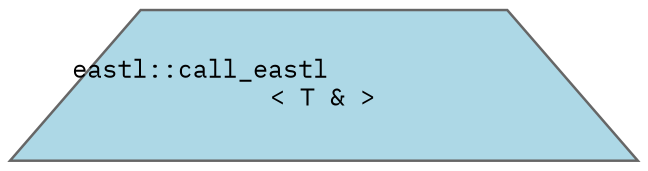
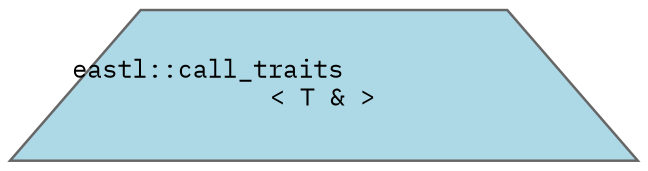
(324, 85) -> (324, 85)
